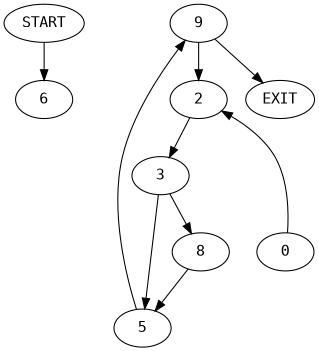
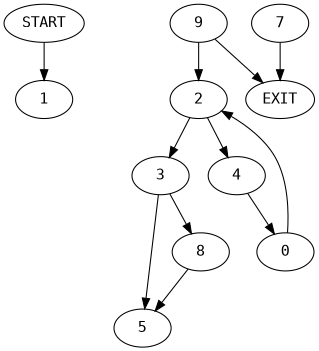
none -> (280, 23)
(44, 99) -> (44, 99)
(120, 173) -> none
none -> (237, 176)
